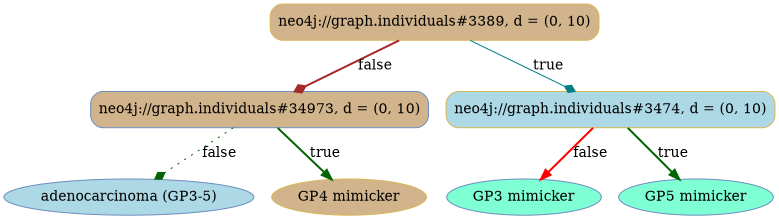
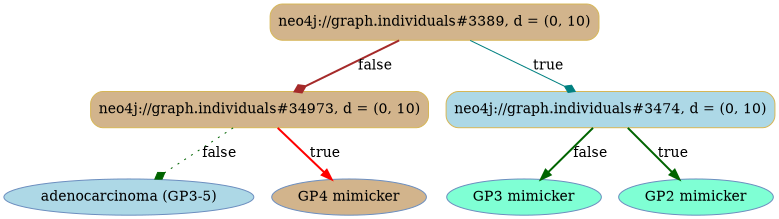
(260, 110) -> (260, 110)
(301, 150) -> (301, 150)
(571, 150) -> (571, 150)
(349, 197) -> (349, 197)
(696, 197) -> (696, 197)
